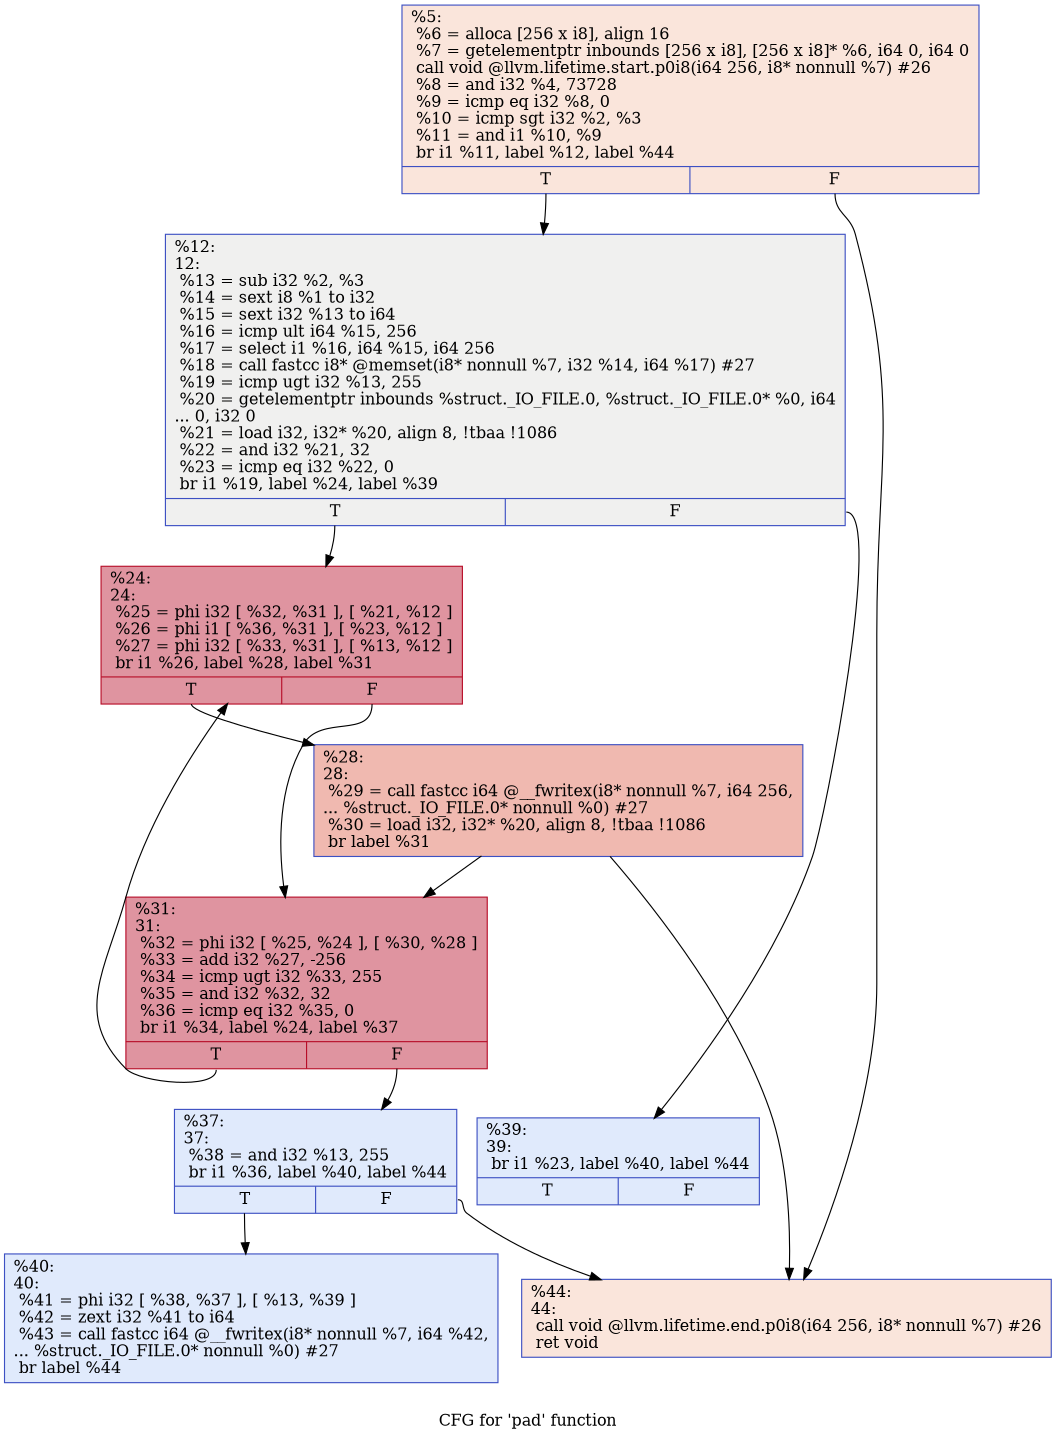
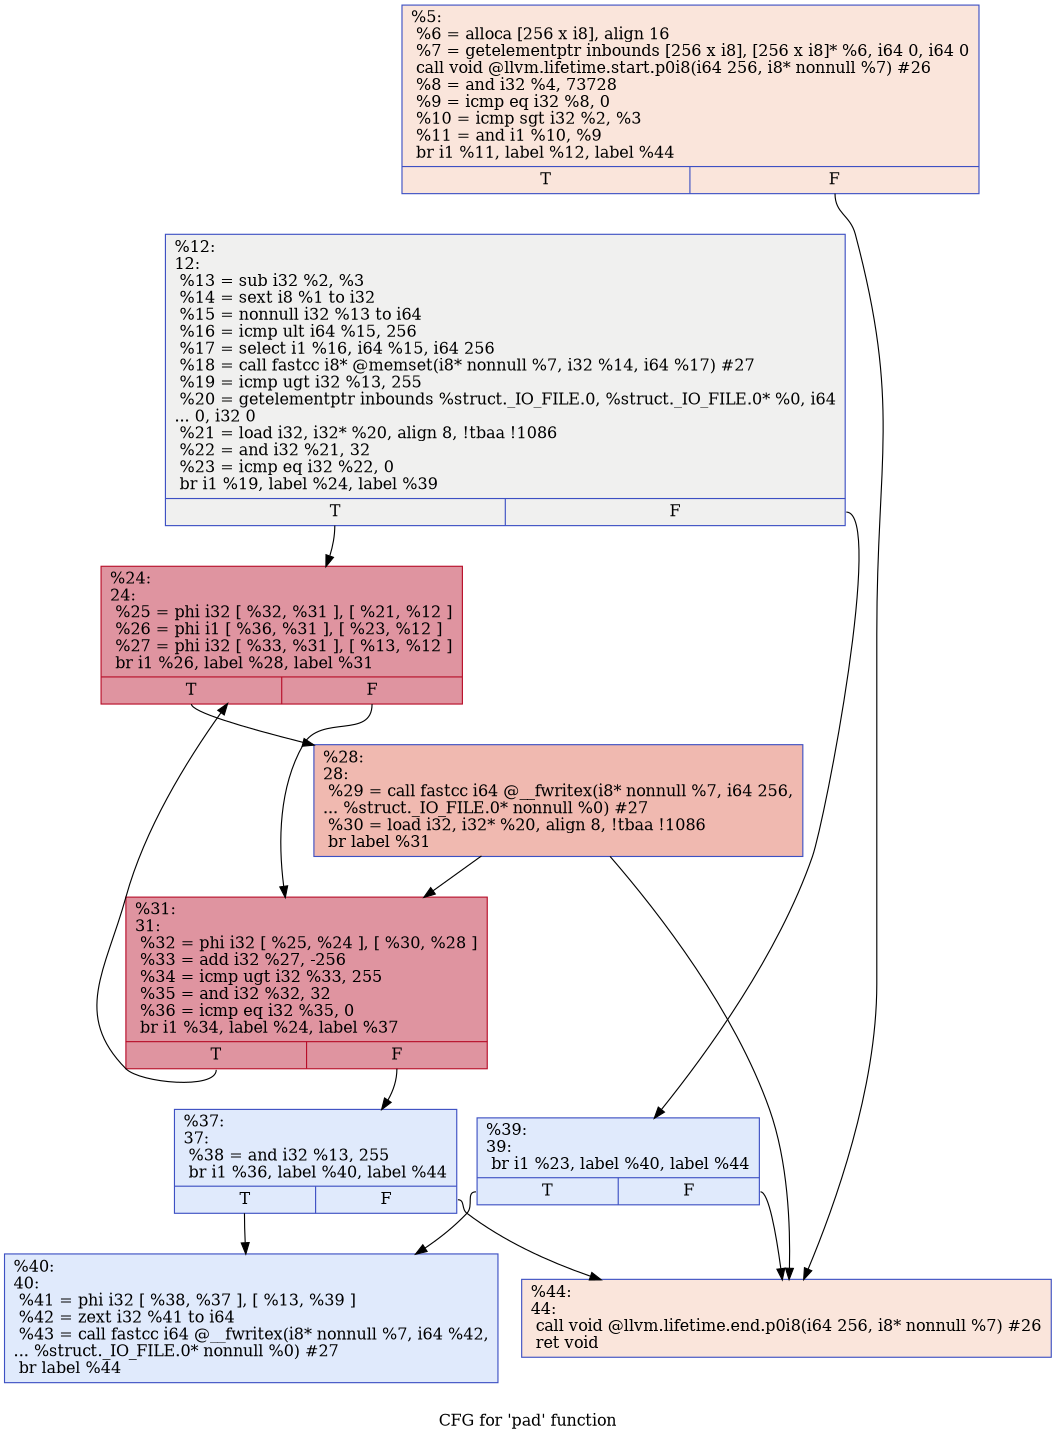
(546, 208) -> none
(285, 315) -> (299, 315)
none -> (457, 1223)
none -> (774, 1229)
